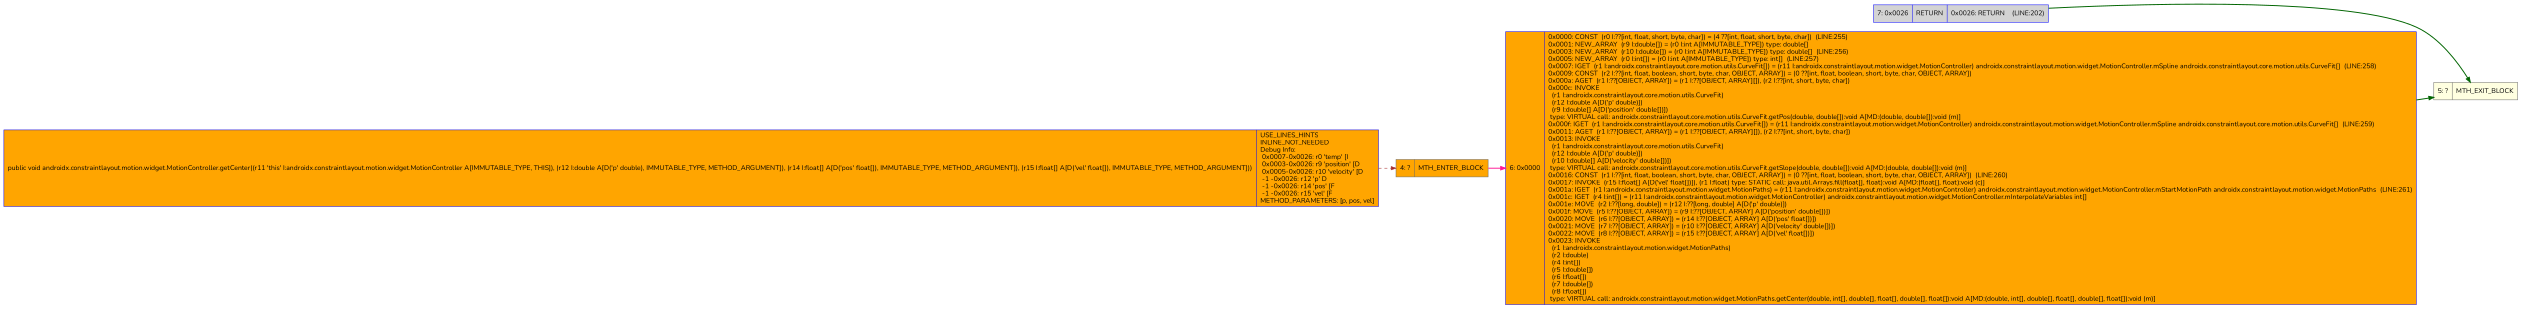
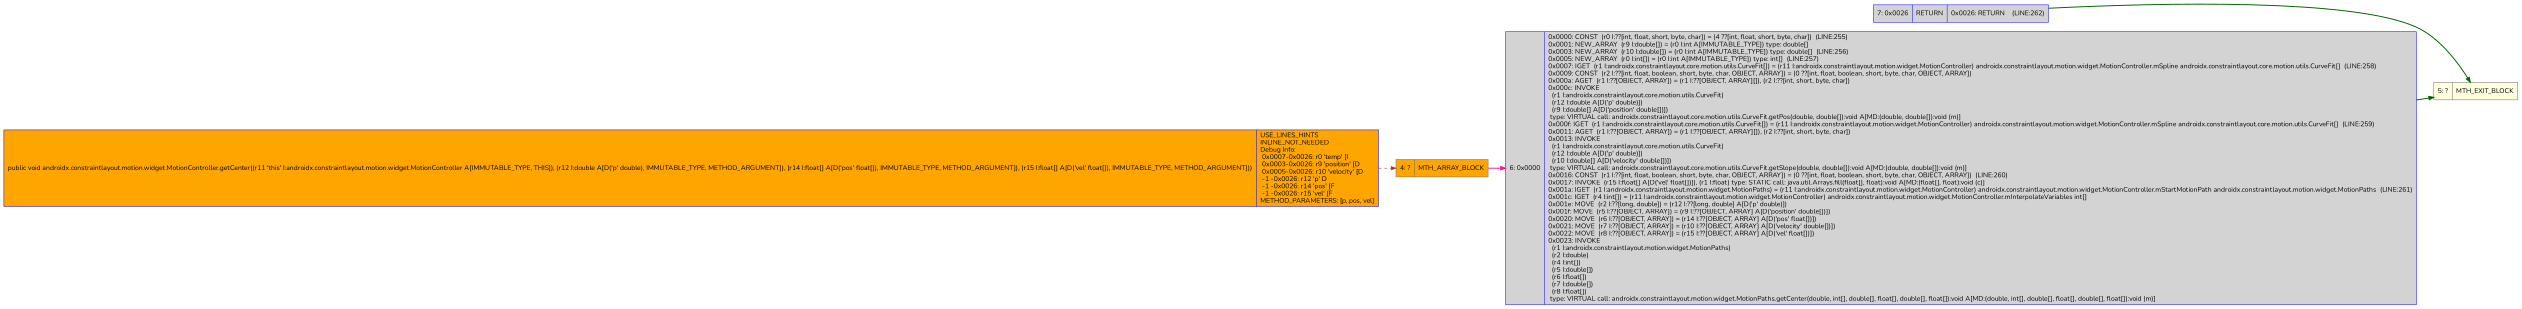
(1998, 13) -> (1998, 13)
(1451, 168) -> (1451, 168)
(1961, 168) -> (1961, 168)
